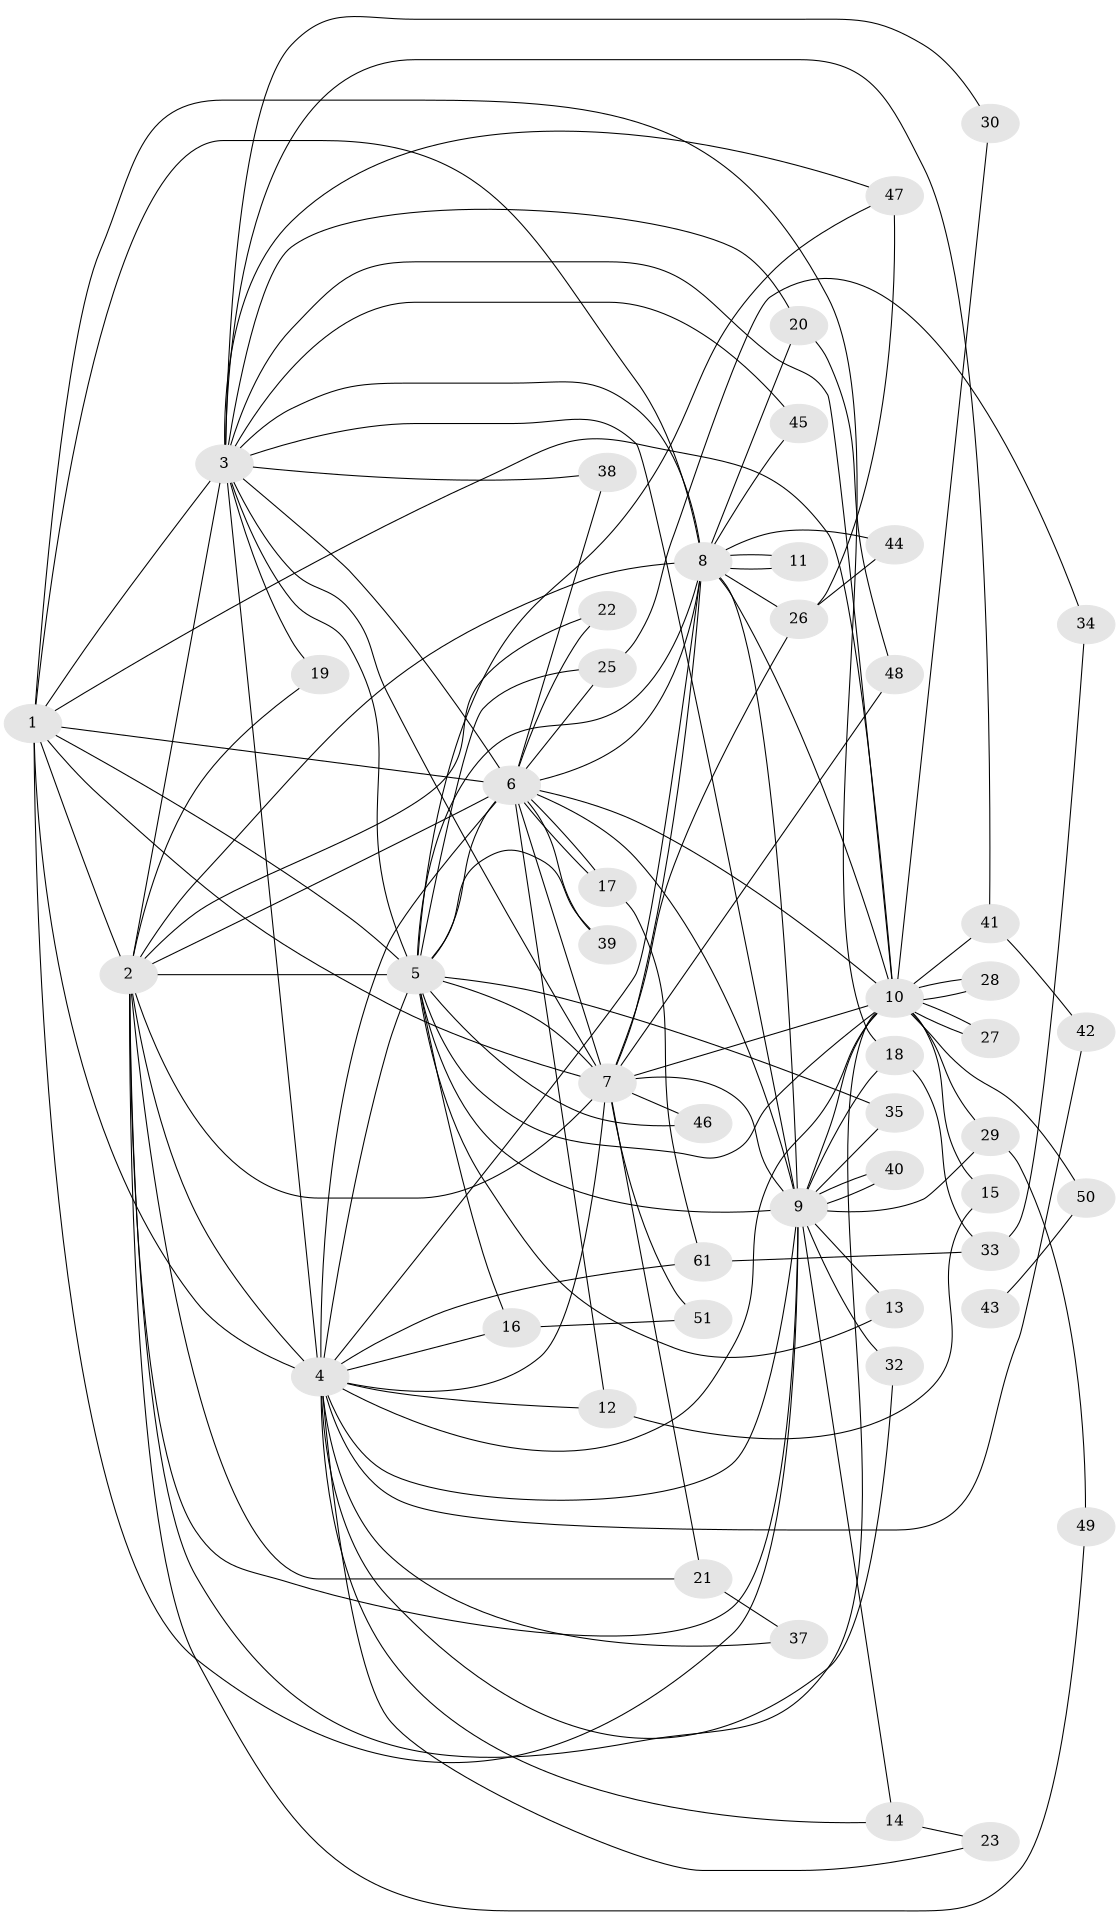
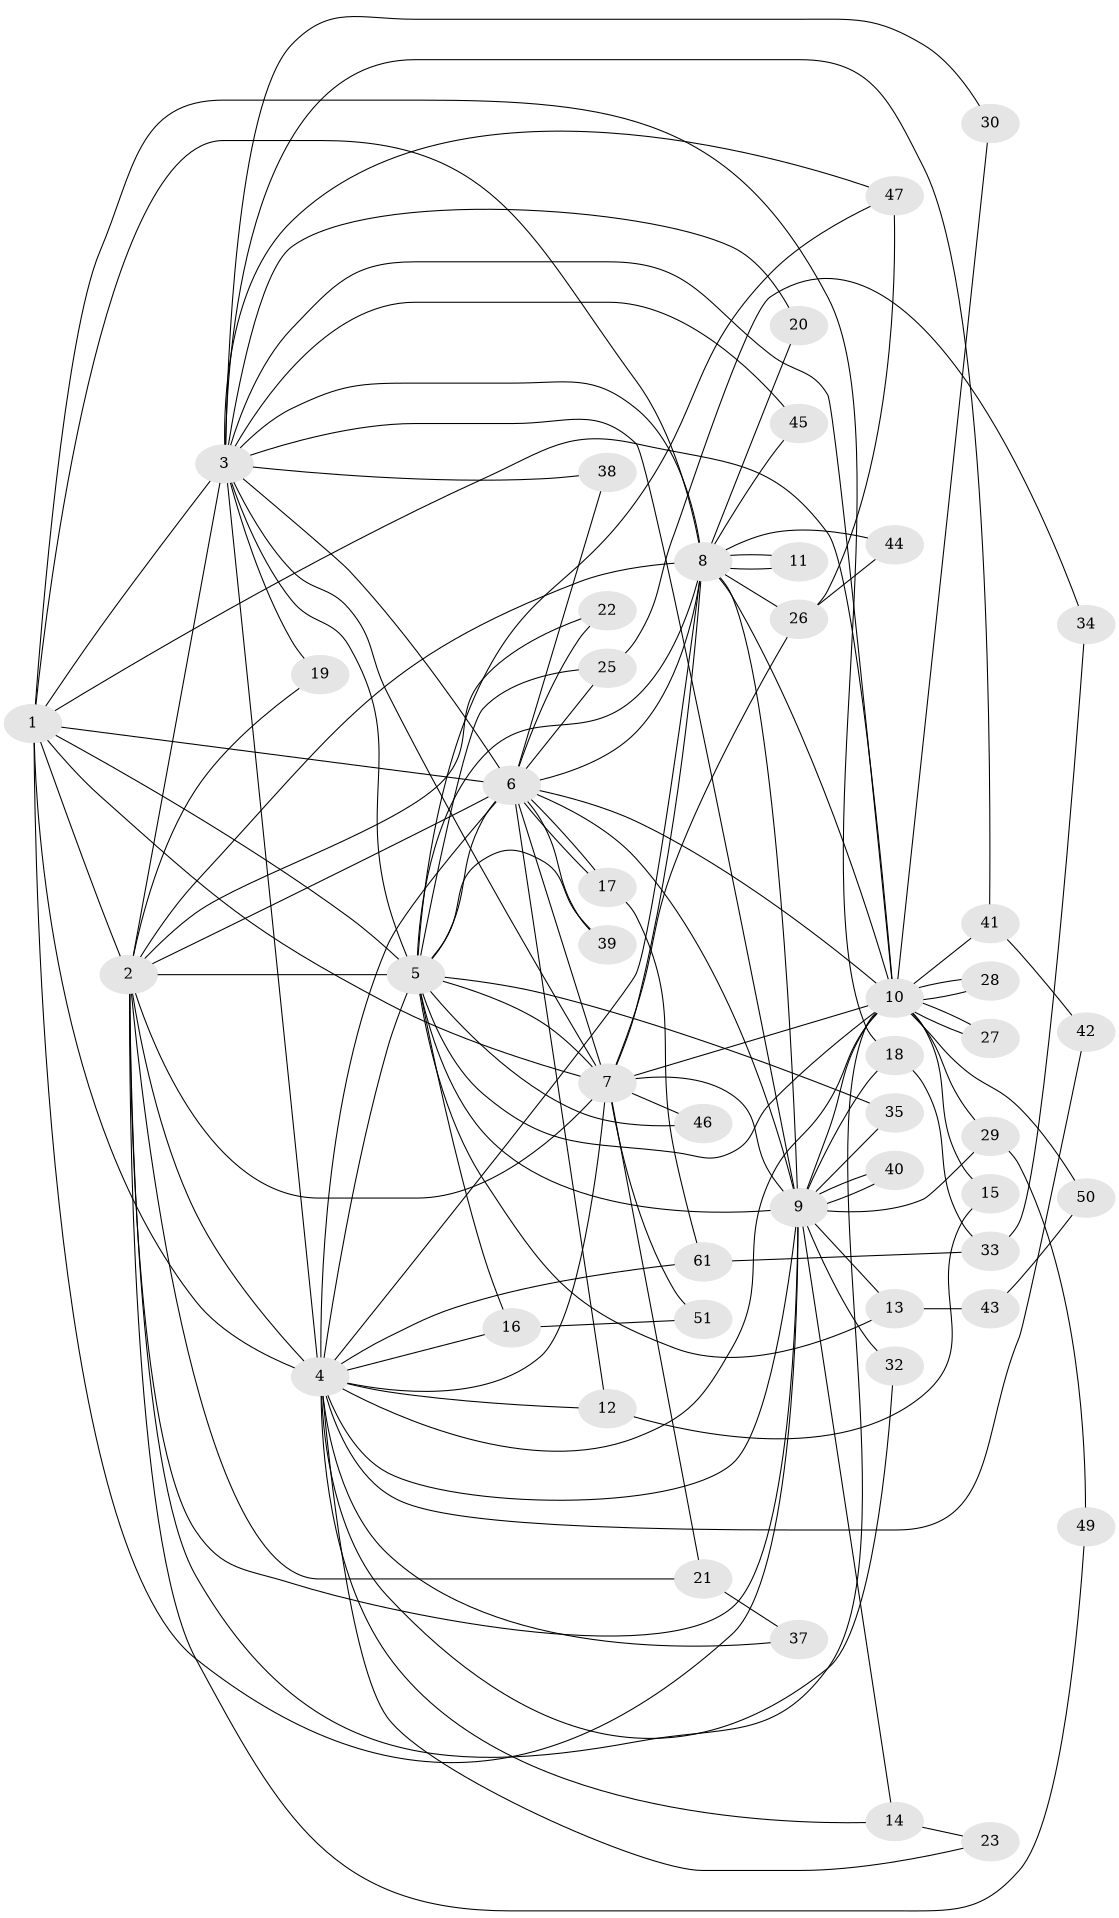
(895, 675) -> none
none -> (943, 1309)
